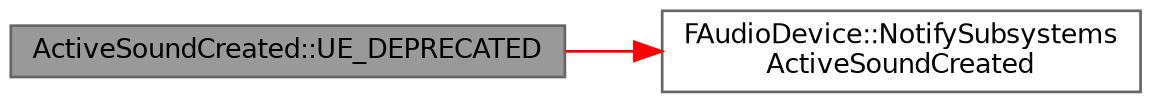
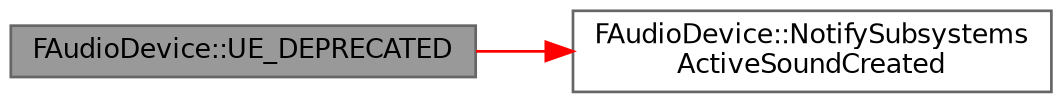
(288, 51) -> (243, 51)
